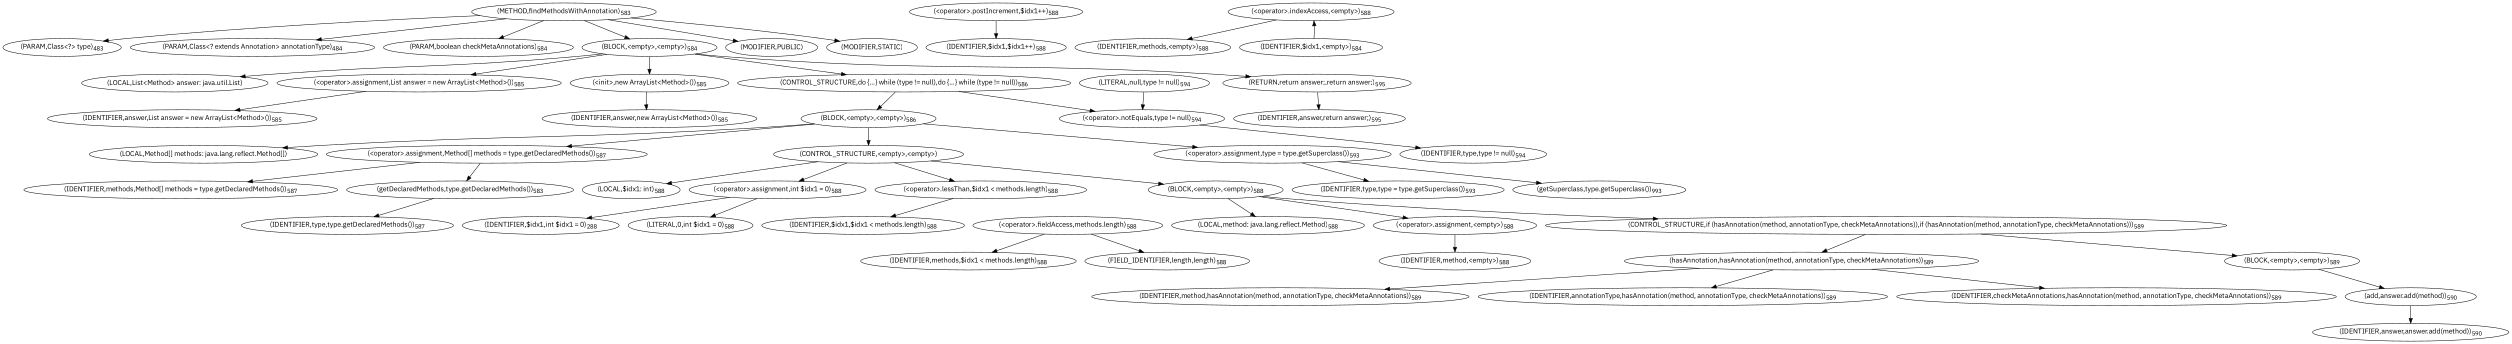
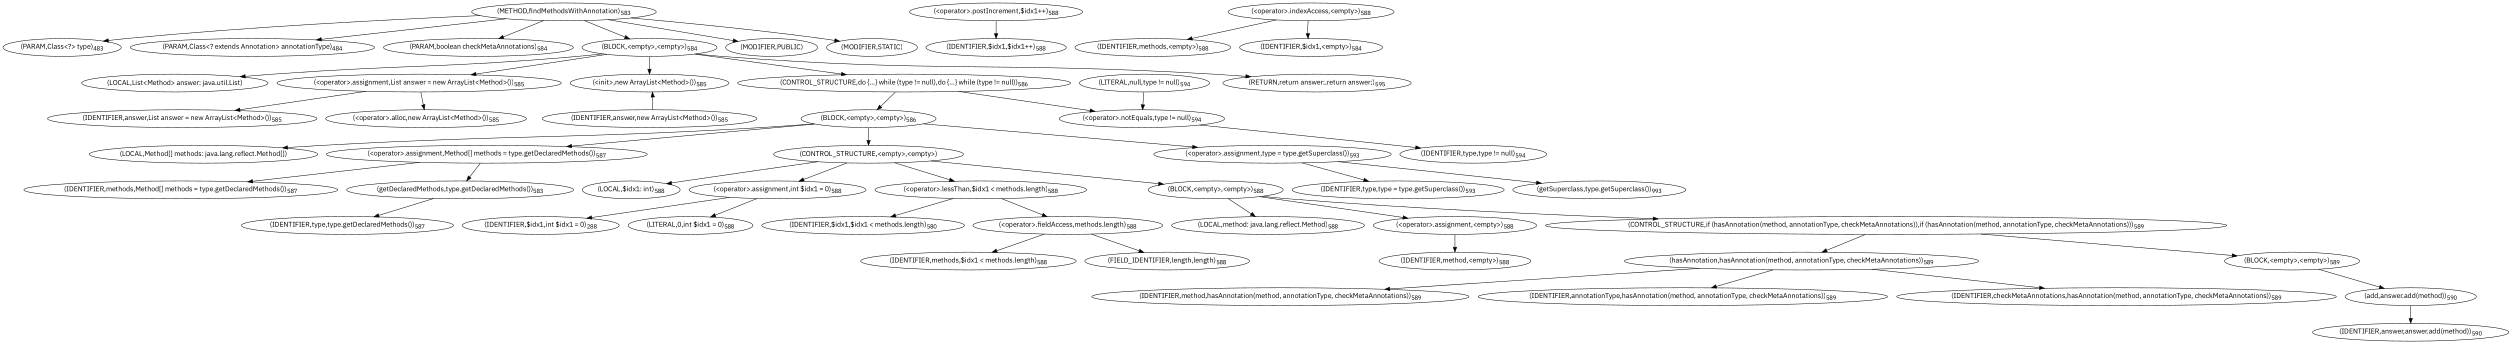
(1314, 32) -> (1308, 27)
(646, 98) -> (653, 103)
none -> (426, 119)
(1319, 119) -> none
none -> (1022, 207)
(932, 225) -> (932, 225)
